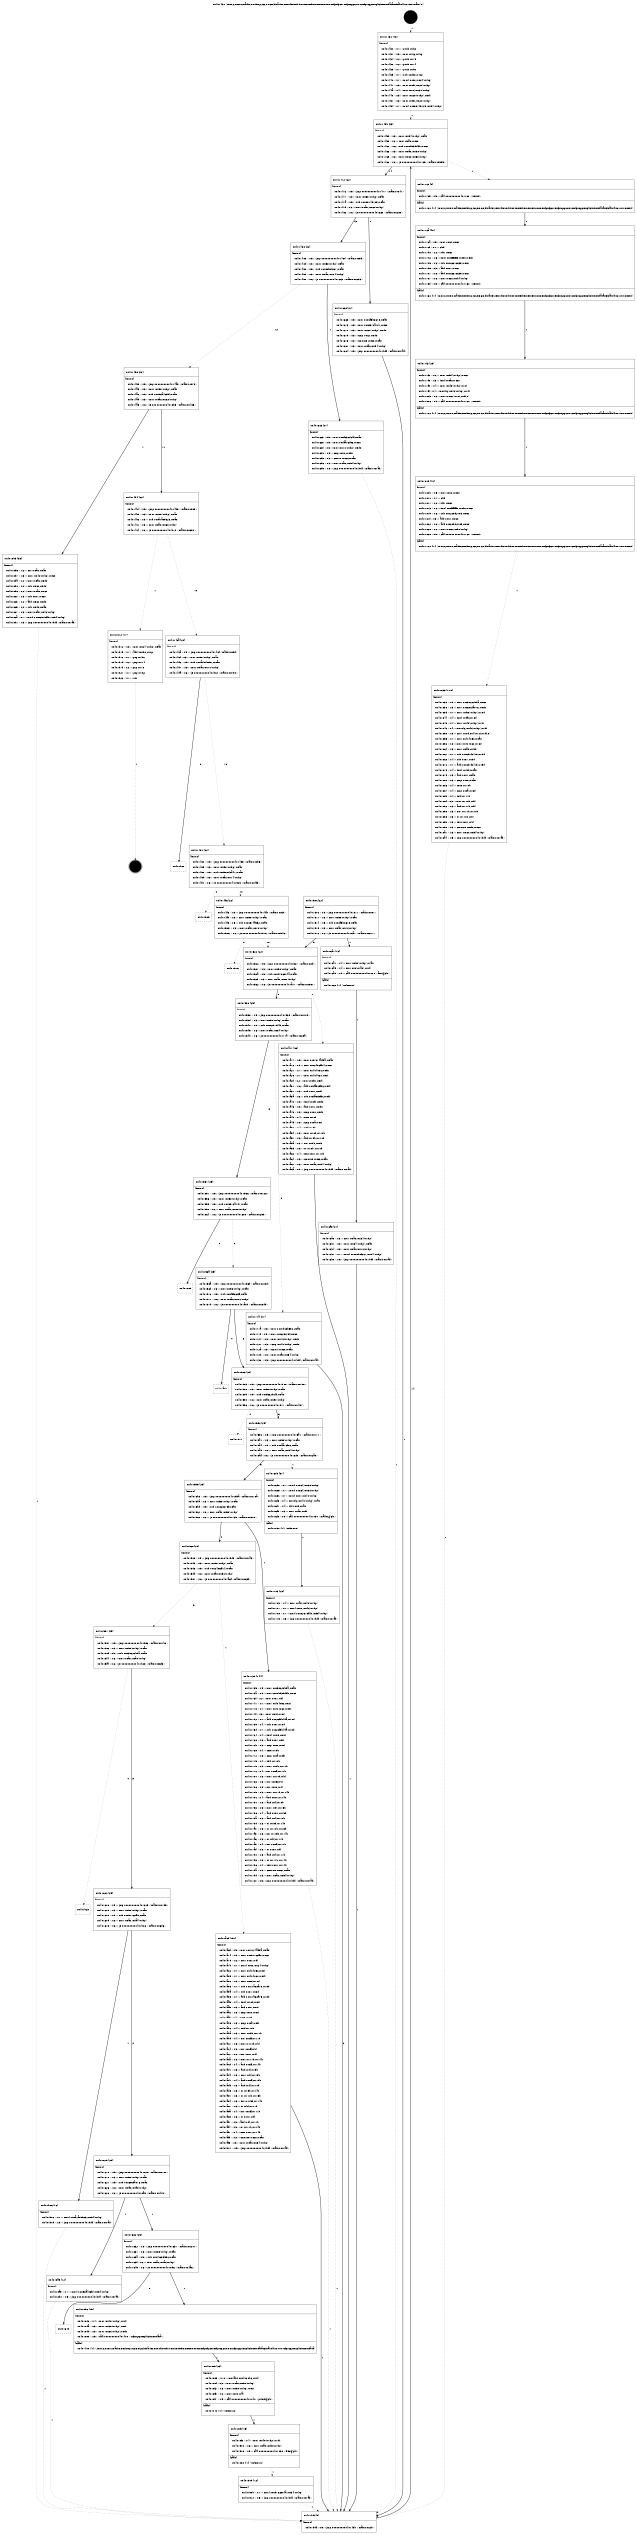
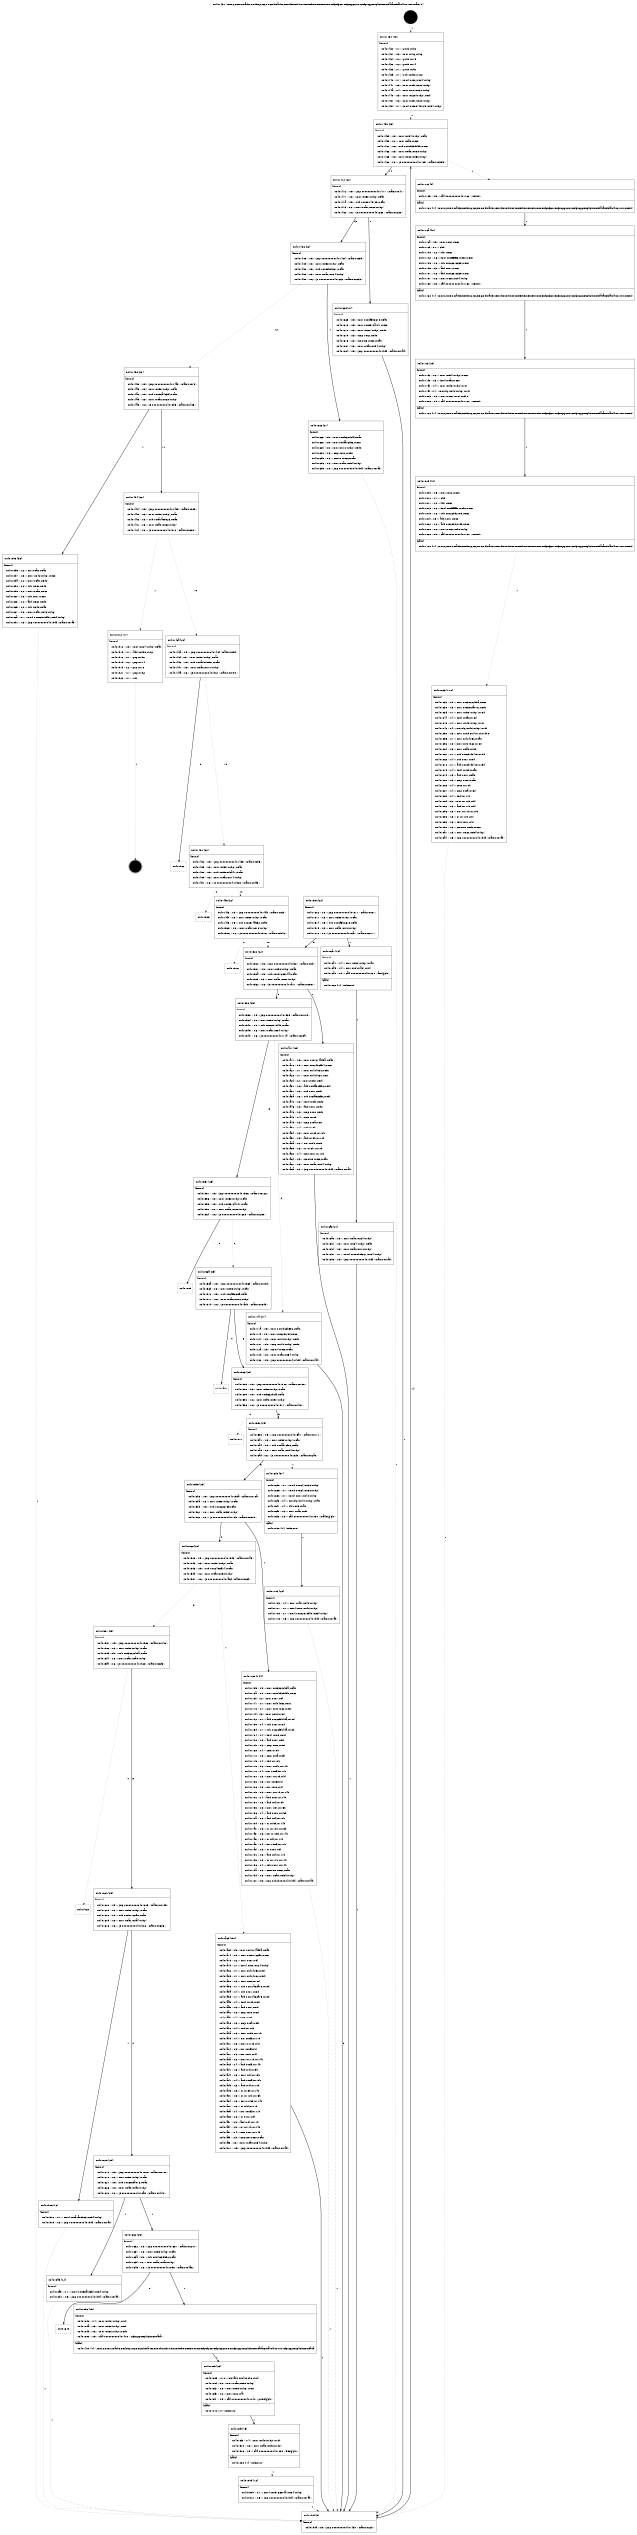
(319, 1014) -> (319, 1014)
